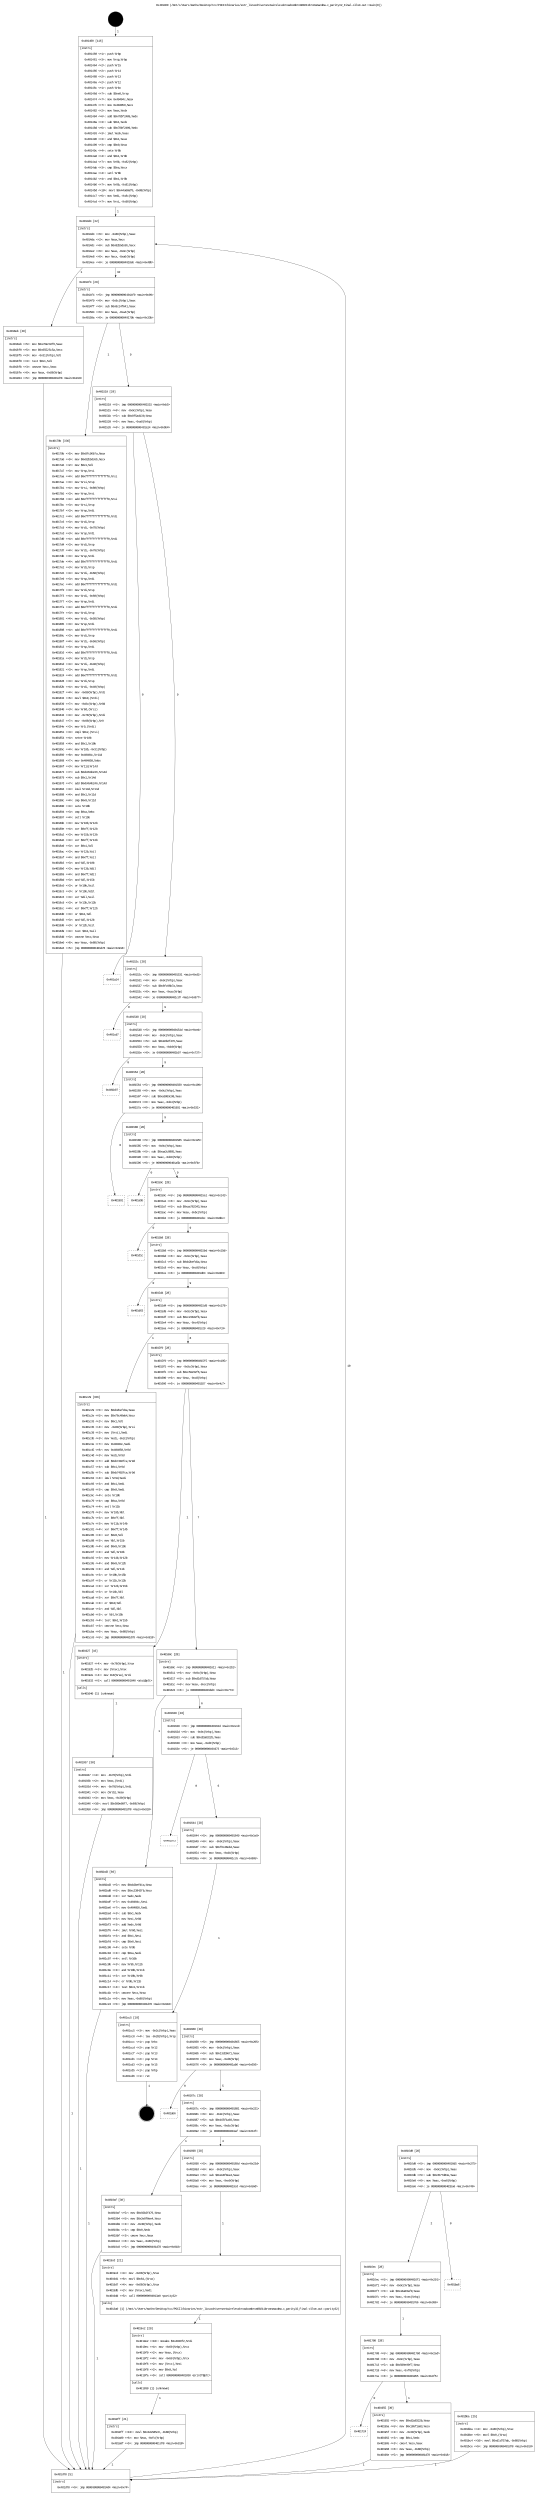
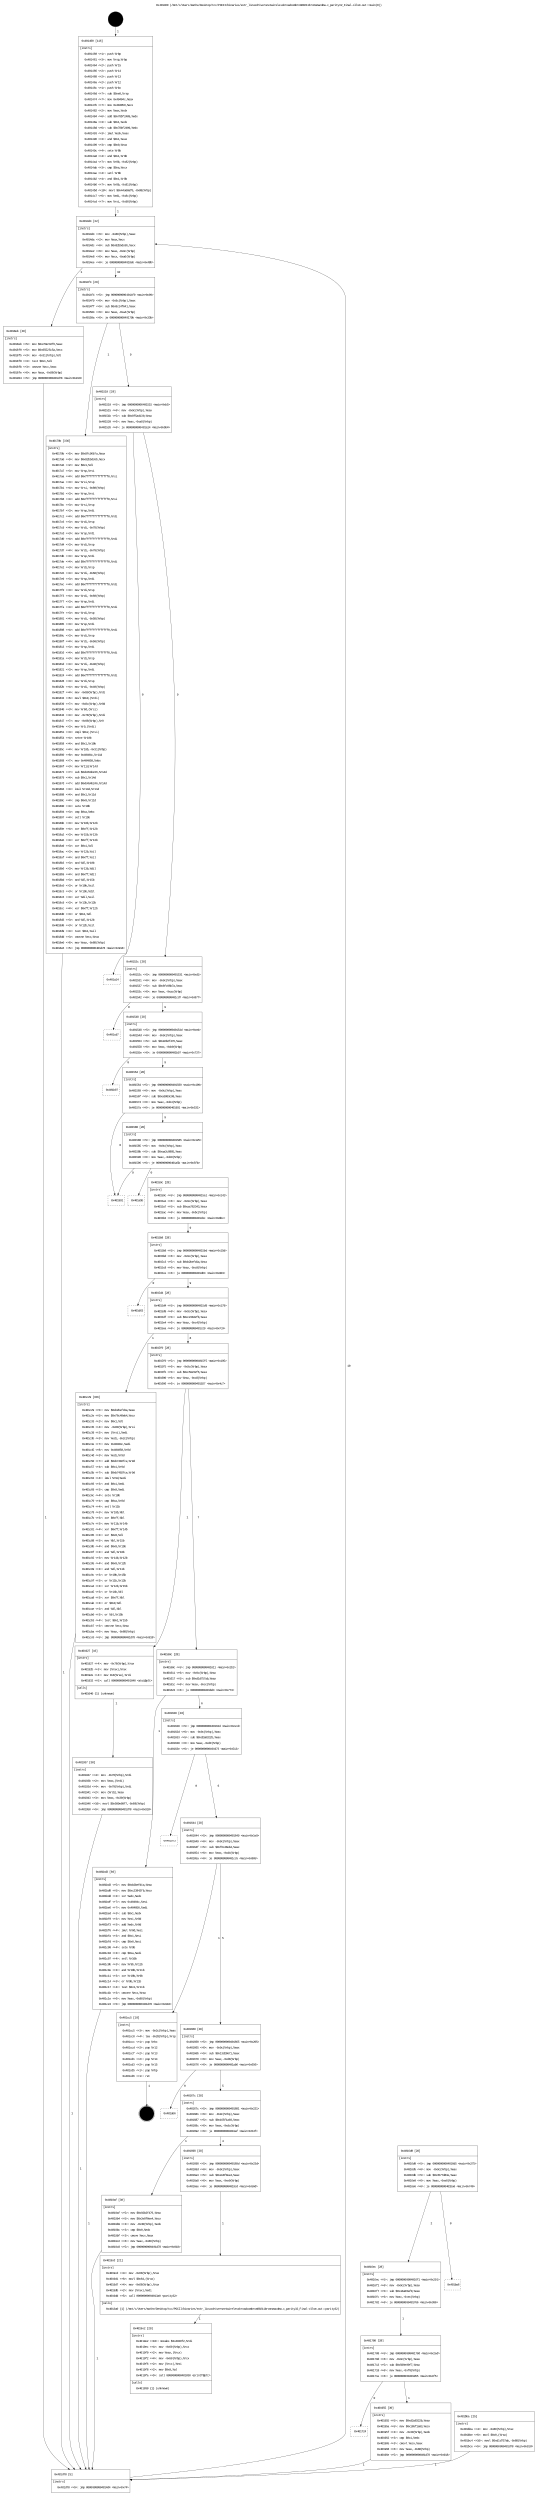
(175, 1172) -> (125, 1180)
(136, 1256) -> none
none -> (220, 1943)
(145, 2431) -> none
